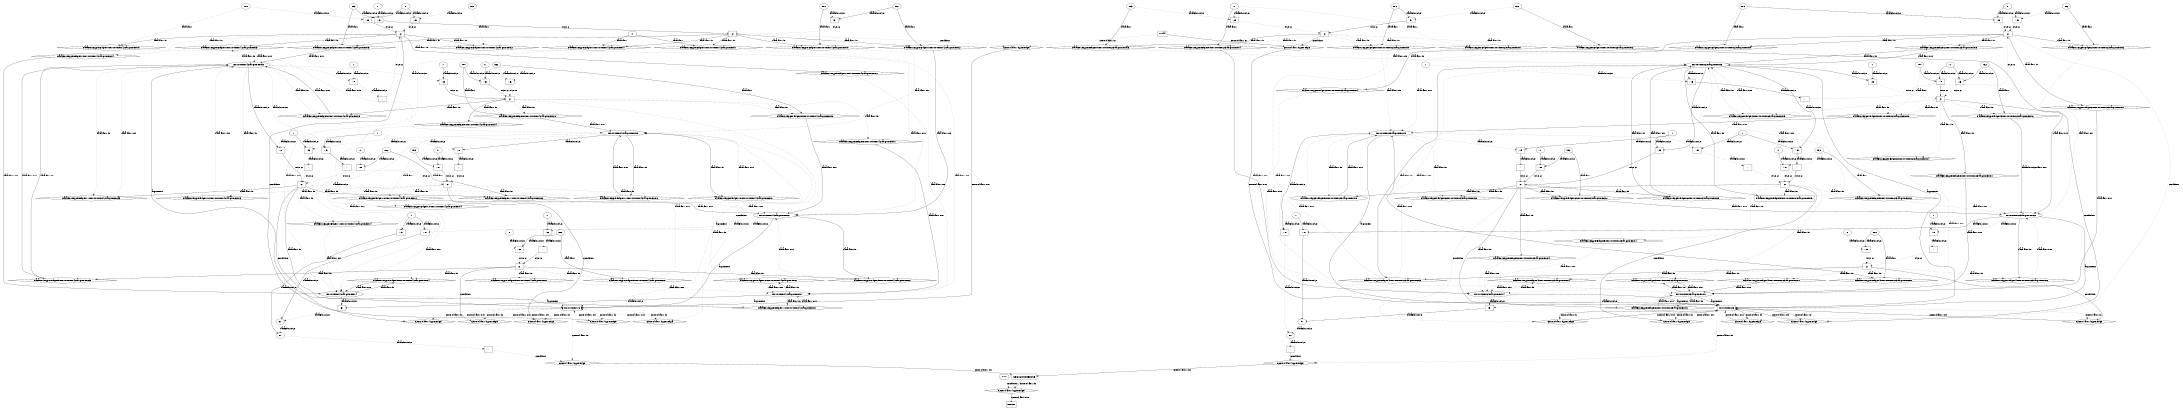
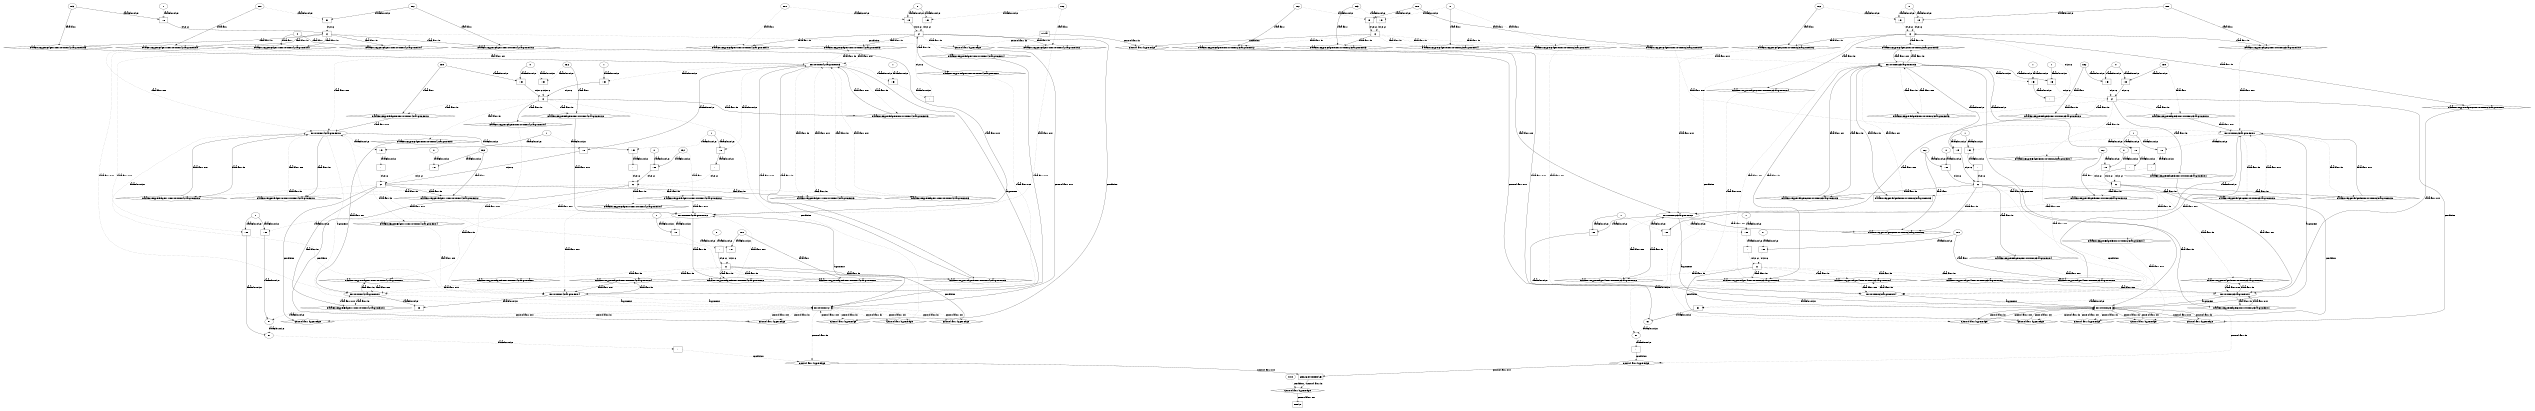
(2034, 167) -> (1909, 167)
(1288, 198) -> (2266, 165)
(1329, 198) -> (2365, 198)
(1798, 212) -> (1771, 230)
